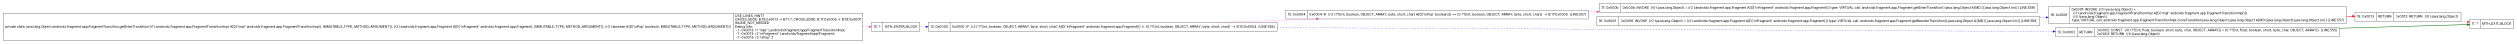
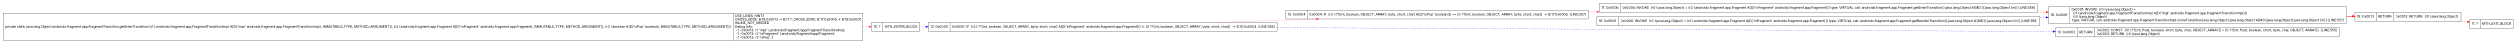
none -> (2042, 12)
(2403, 26) -> none
